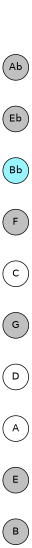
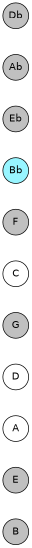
none -> (16, 16)
